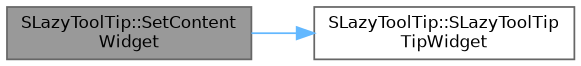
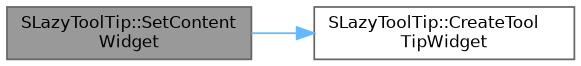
(444, 33) -> (444, 33)
